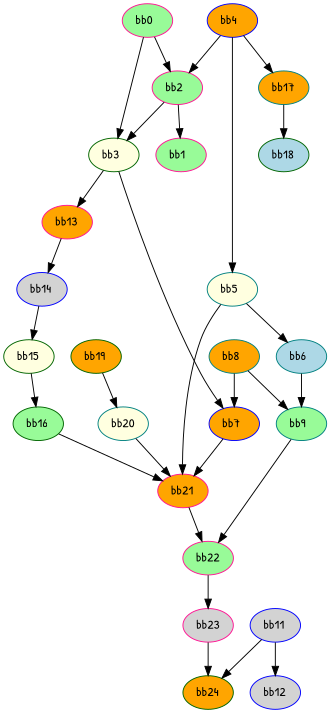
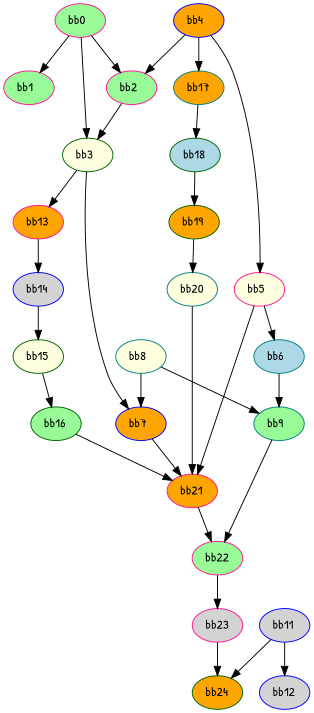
(179, 117) -> (57, 50)
none -> (195, 184)
(232, 289) -> (259, 289)
(234, 357) -> (141, 357)
